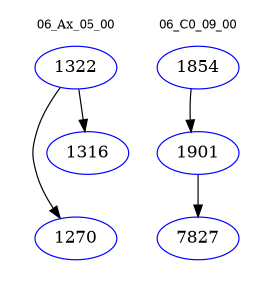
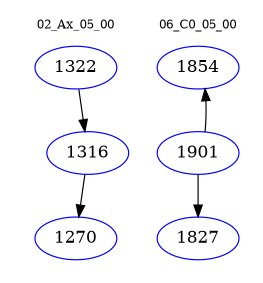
(76, 26) -> (76, 26)
(198, 26) -> (198, 26)
(190, 104) -> (206, 116)
(33, 147) -> (83, 190)
(198, 238) -> (198, 238)
